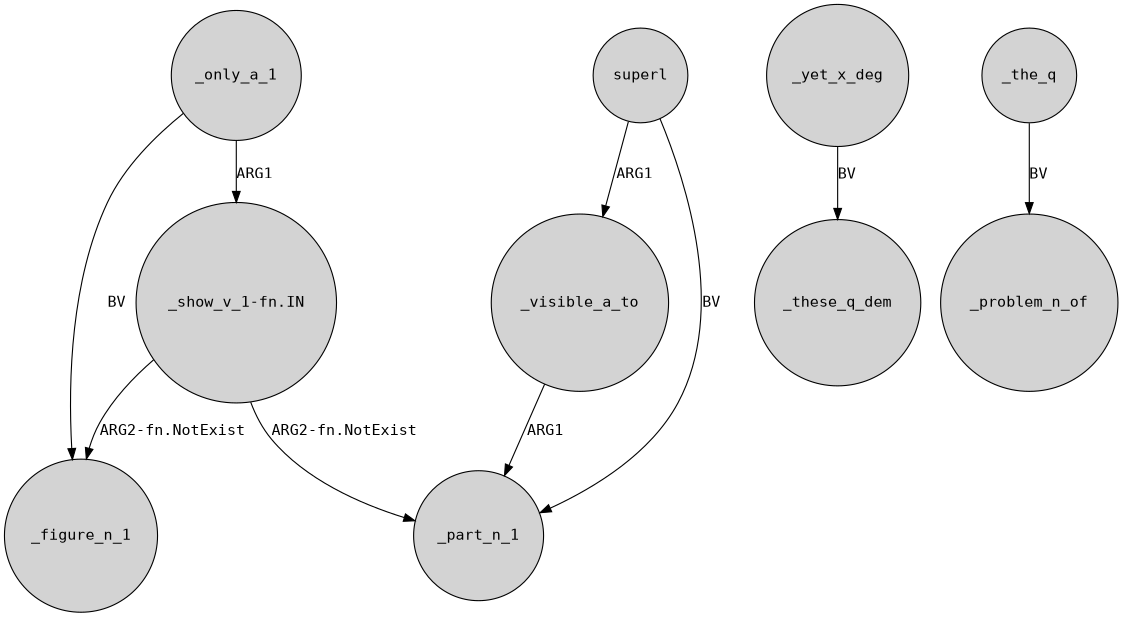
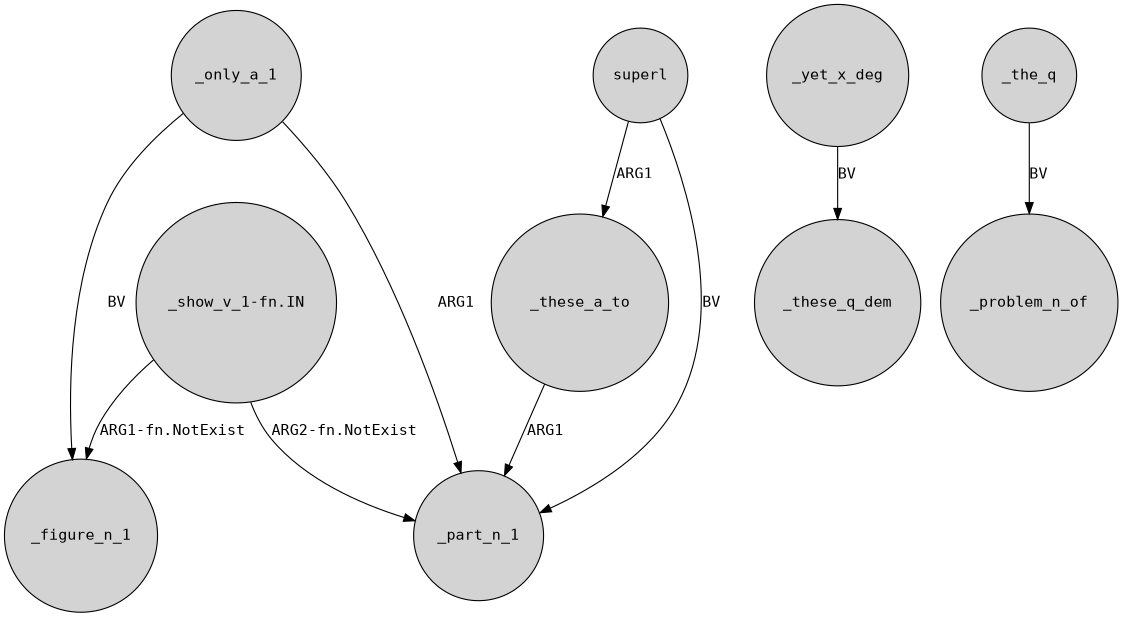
(236, 166) -> (388, 282)
(580, 303) -> (580, 303)
(173, 431) -> (173, 431)
